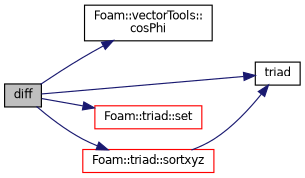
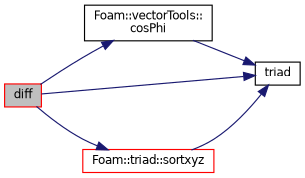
none -> (219, 51)
(23, 95) -> (23, 95)
(148, 117) -> none
